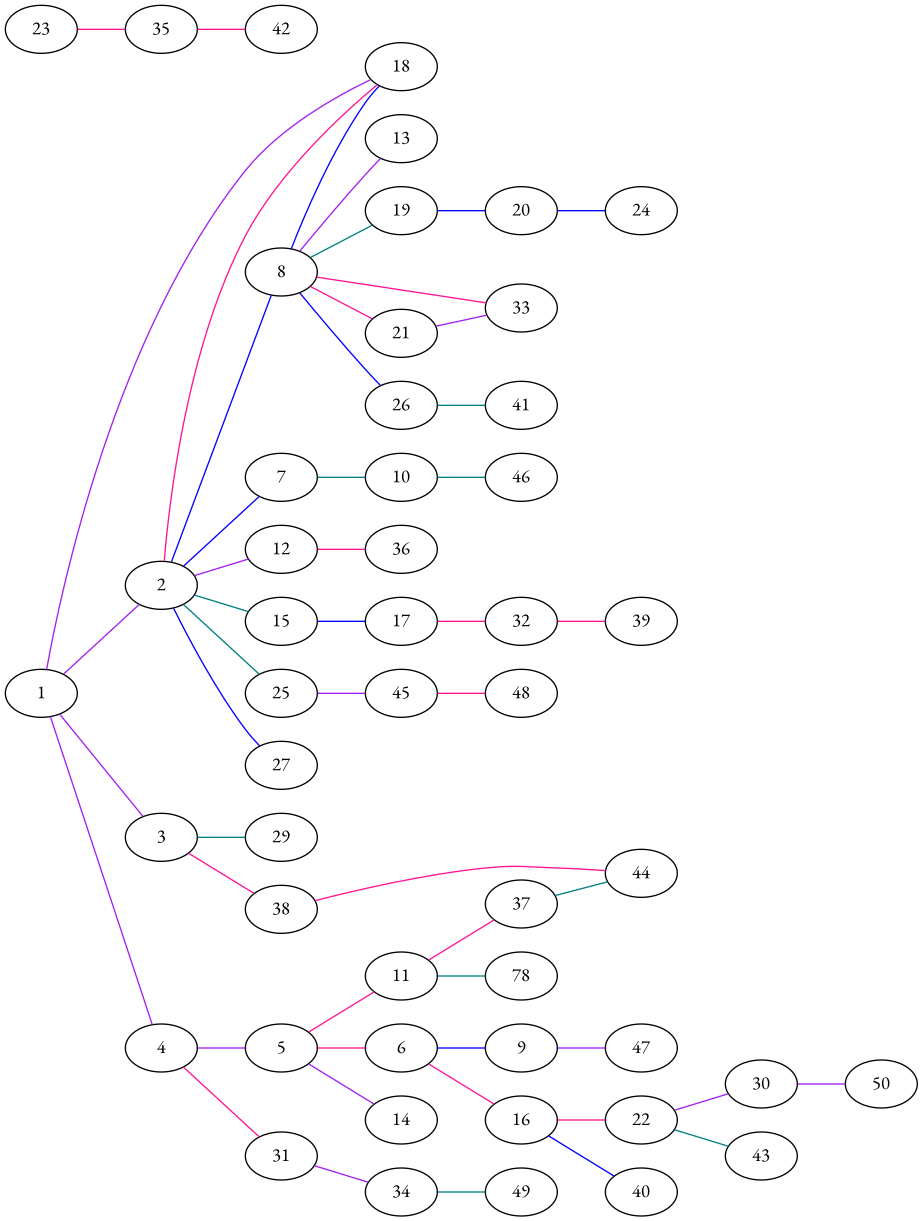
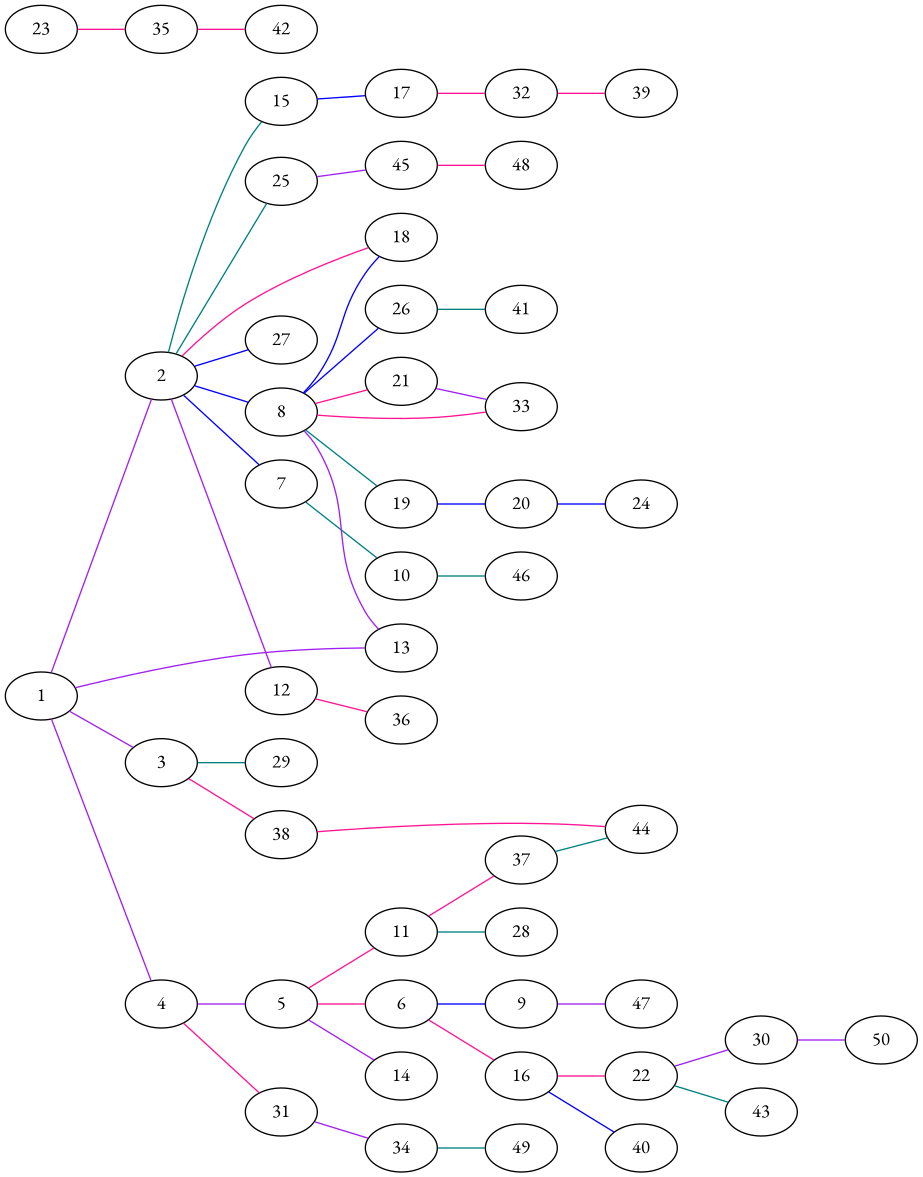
(148, 337) -> (219, 658)
(521, 976) -> (521, 932)
